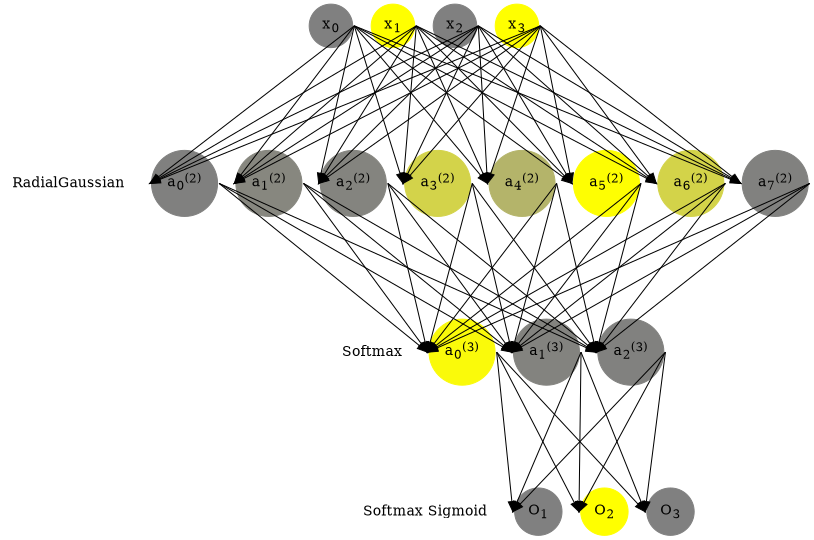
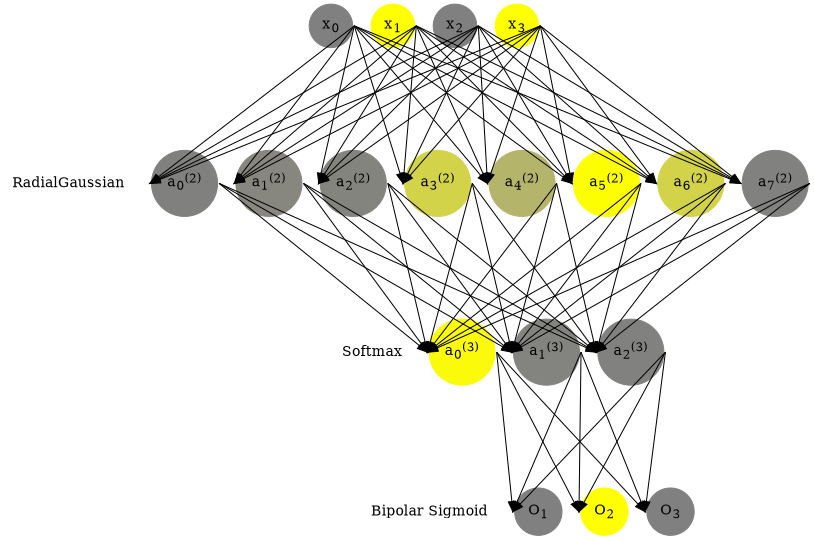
(425, 512) -> (430, 512)
